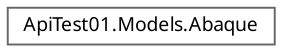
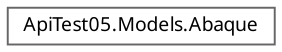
(141, 26) -> (141, 26)
